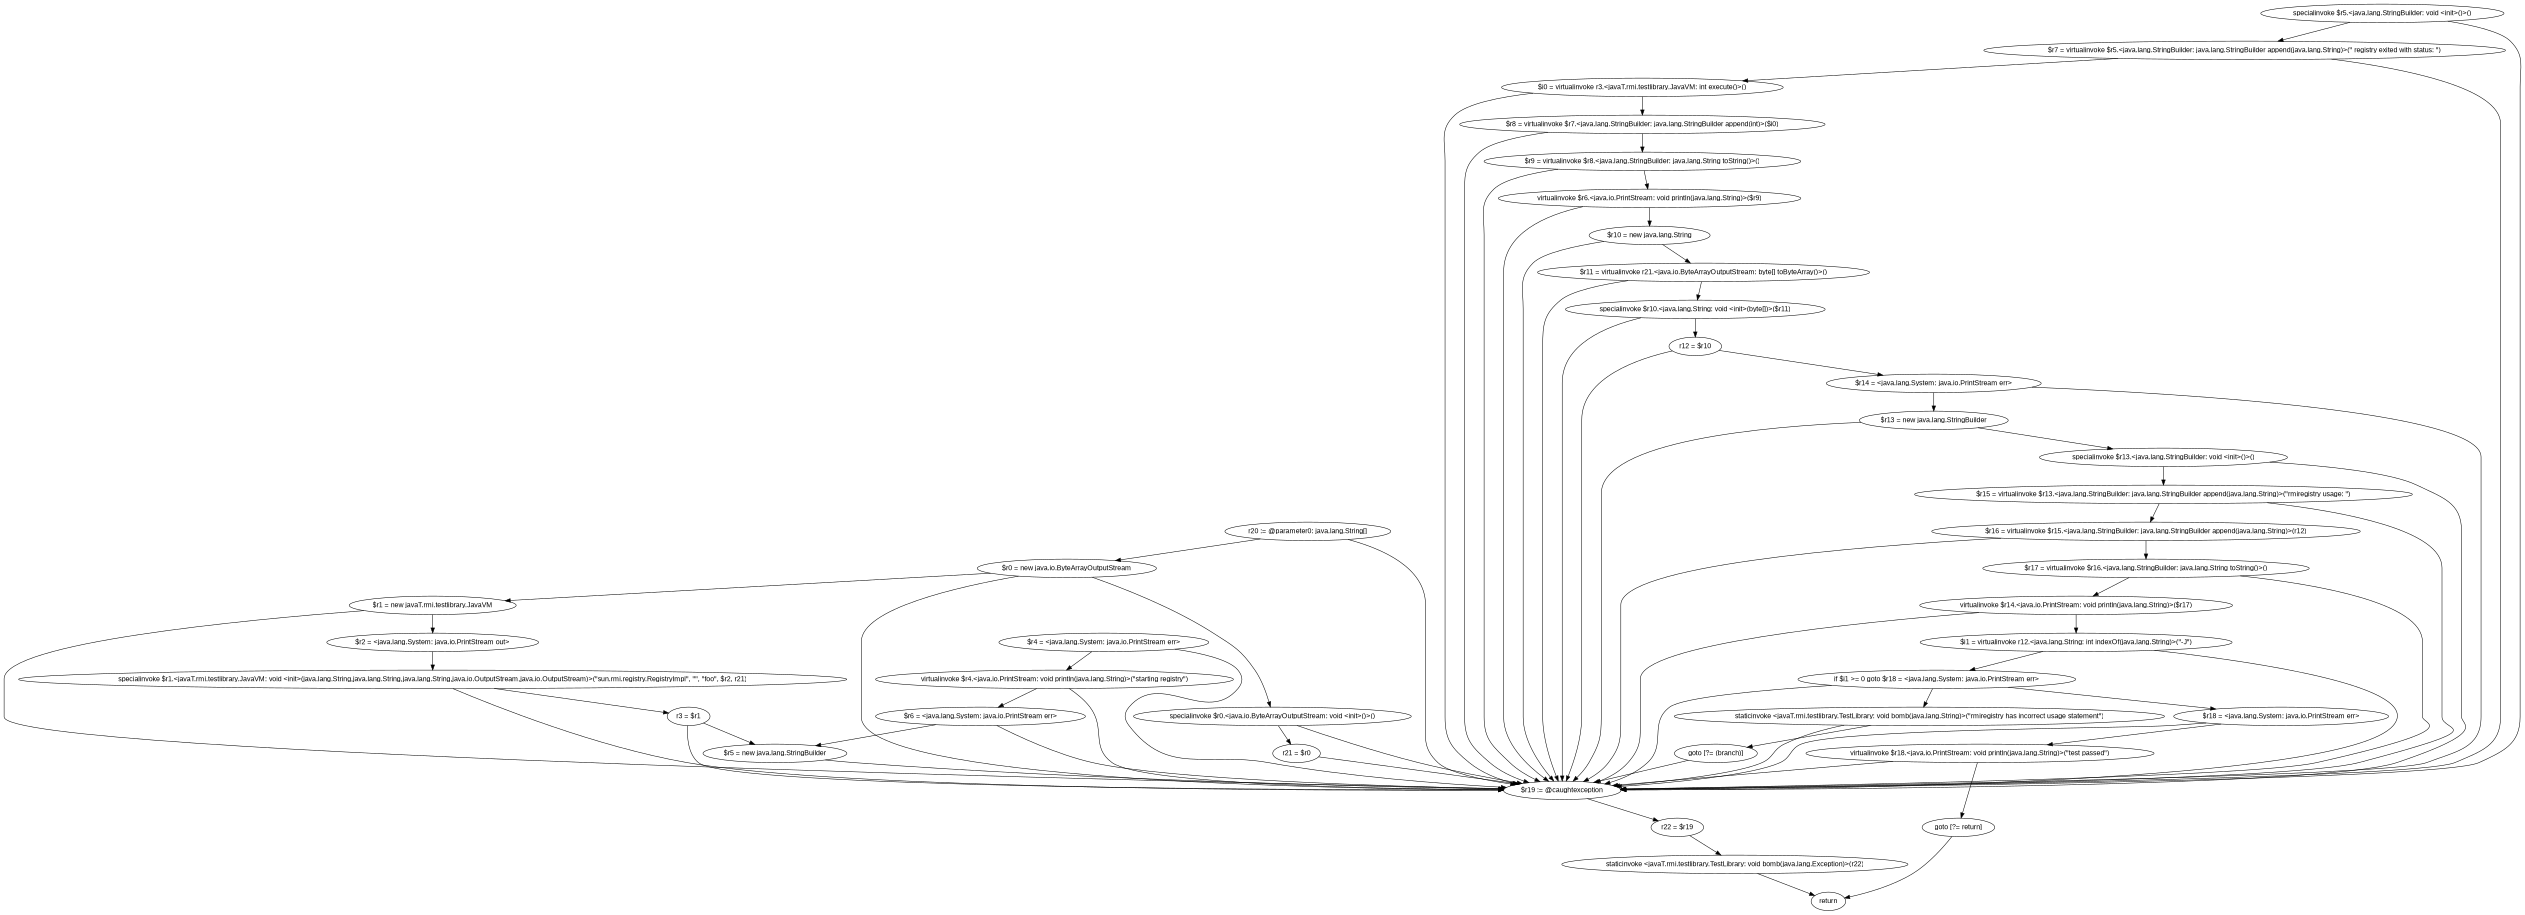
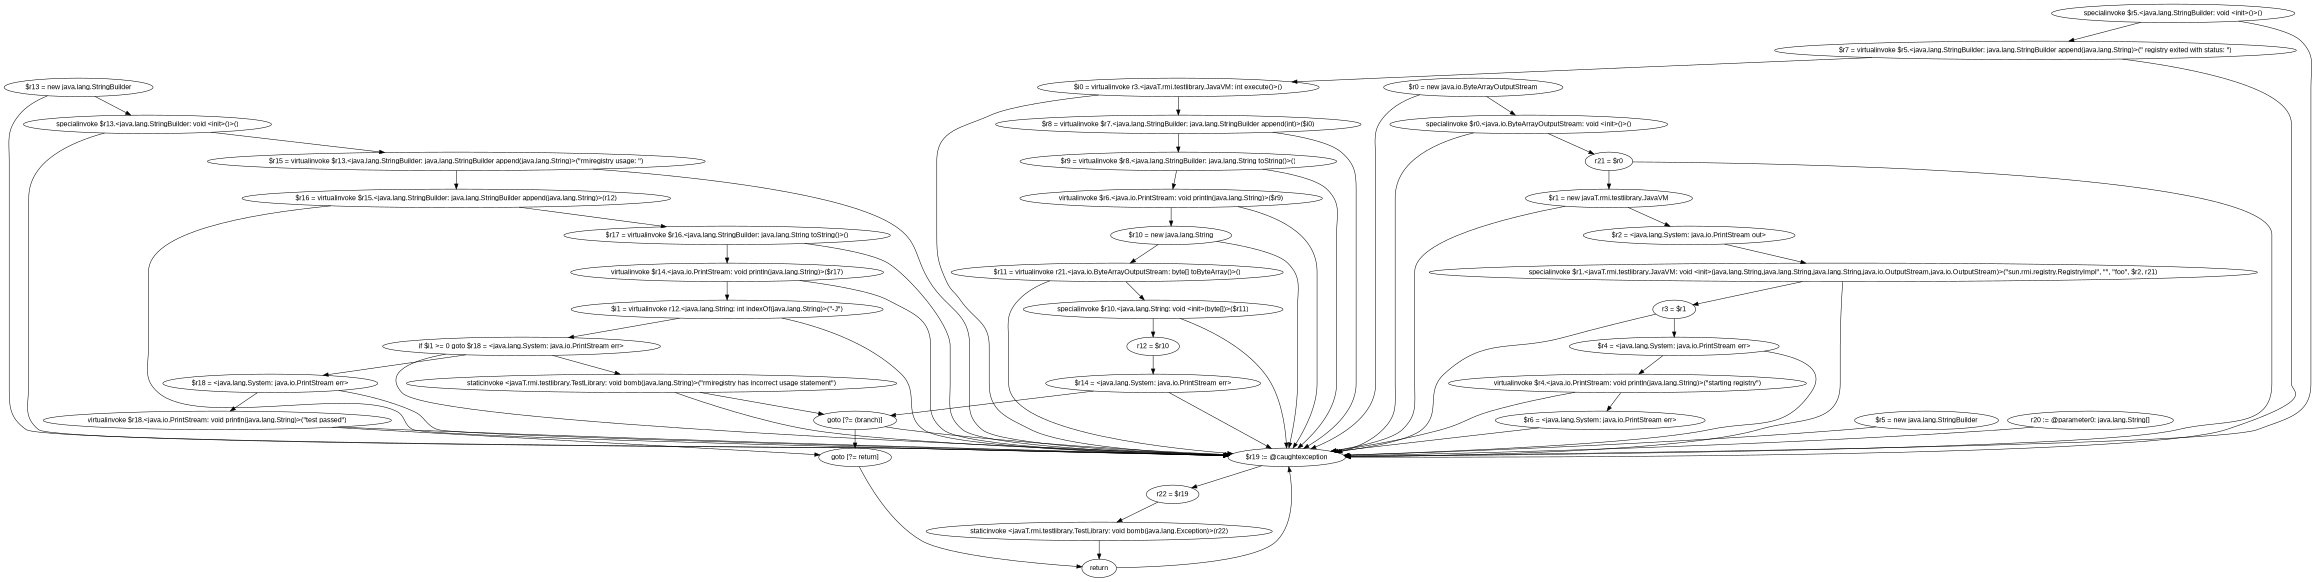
(1934, 399) -> (1000, 402)
none -> (855, 436)
(1582, 538) -> (1234, 557)
(1191, 549) -> none
(750, 587) -> (1609, 177)
(727, 733) -> (1674, 325)
(884, 734) -> none
